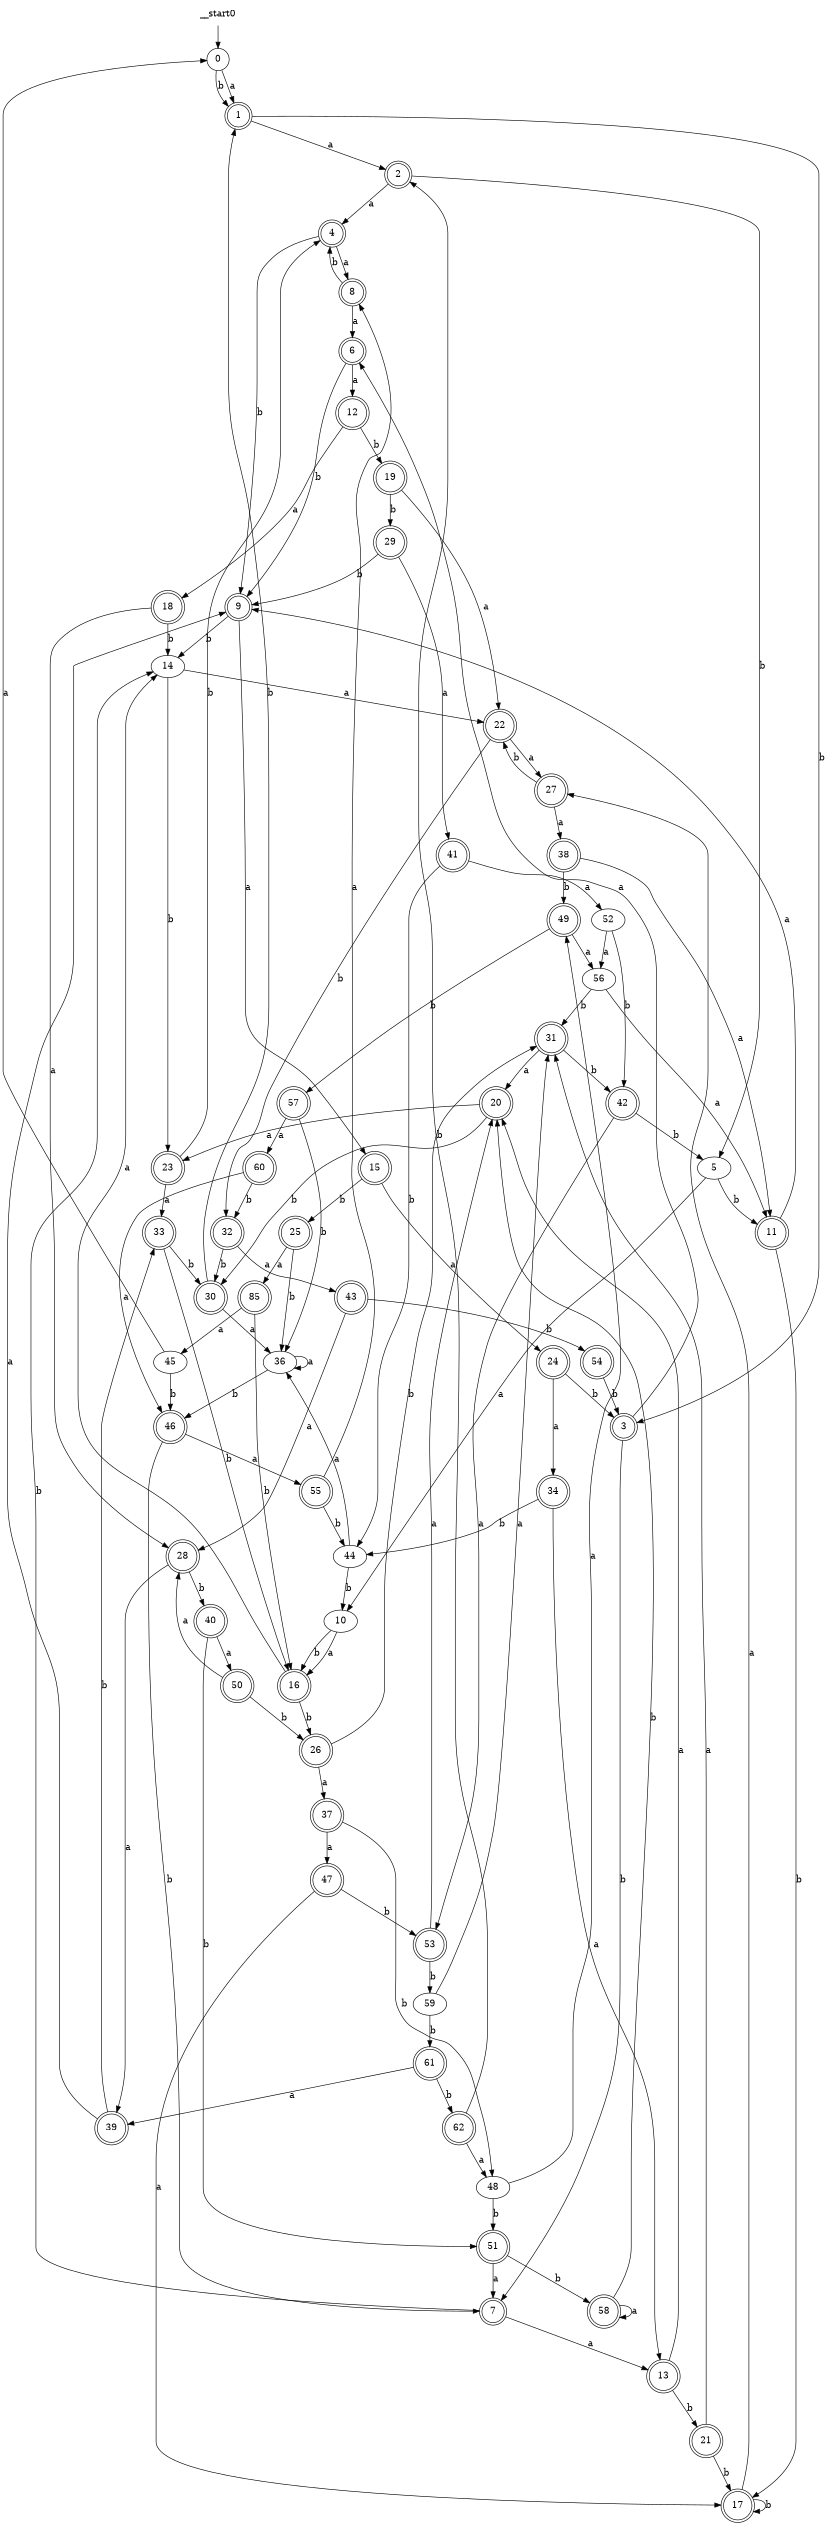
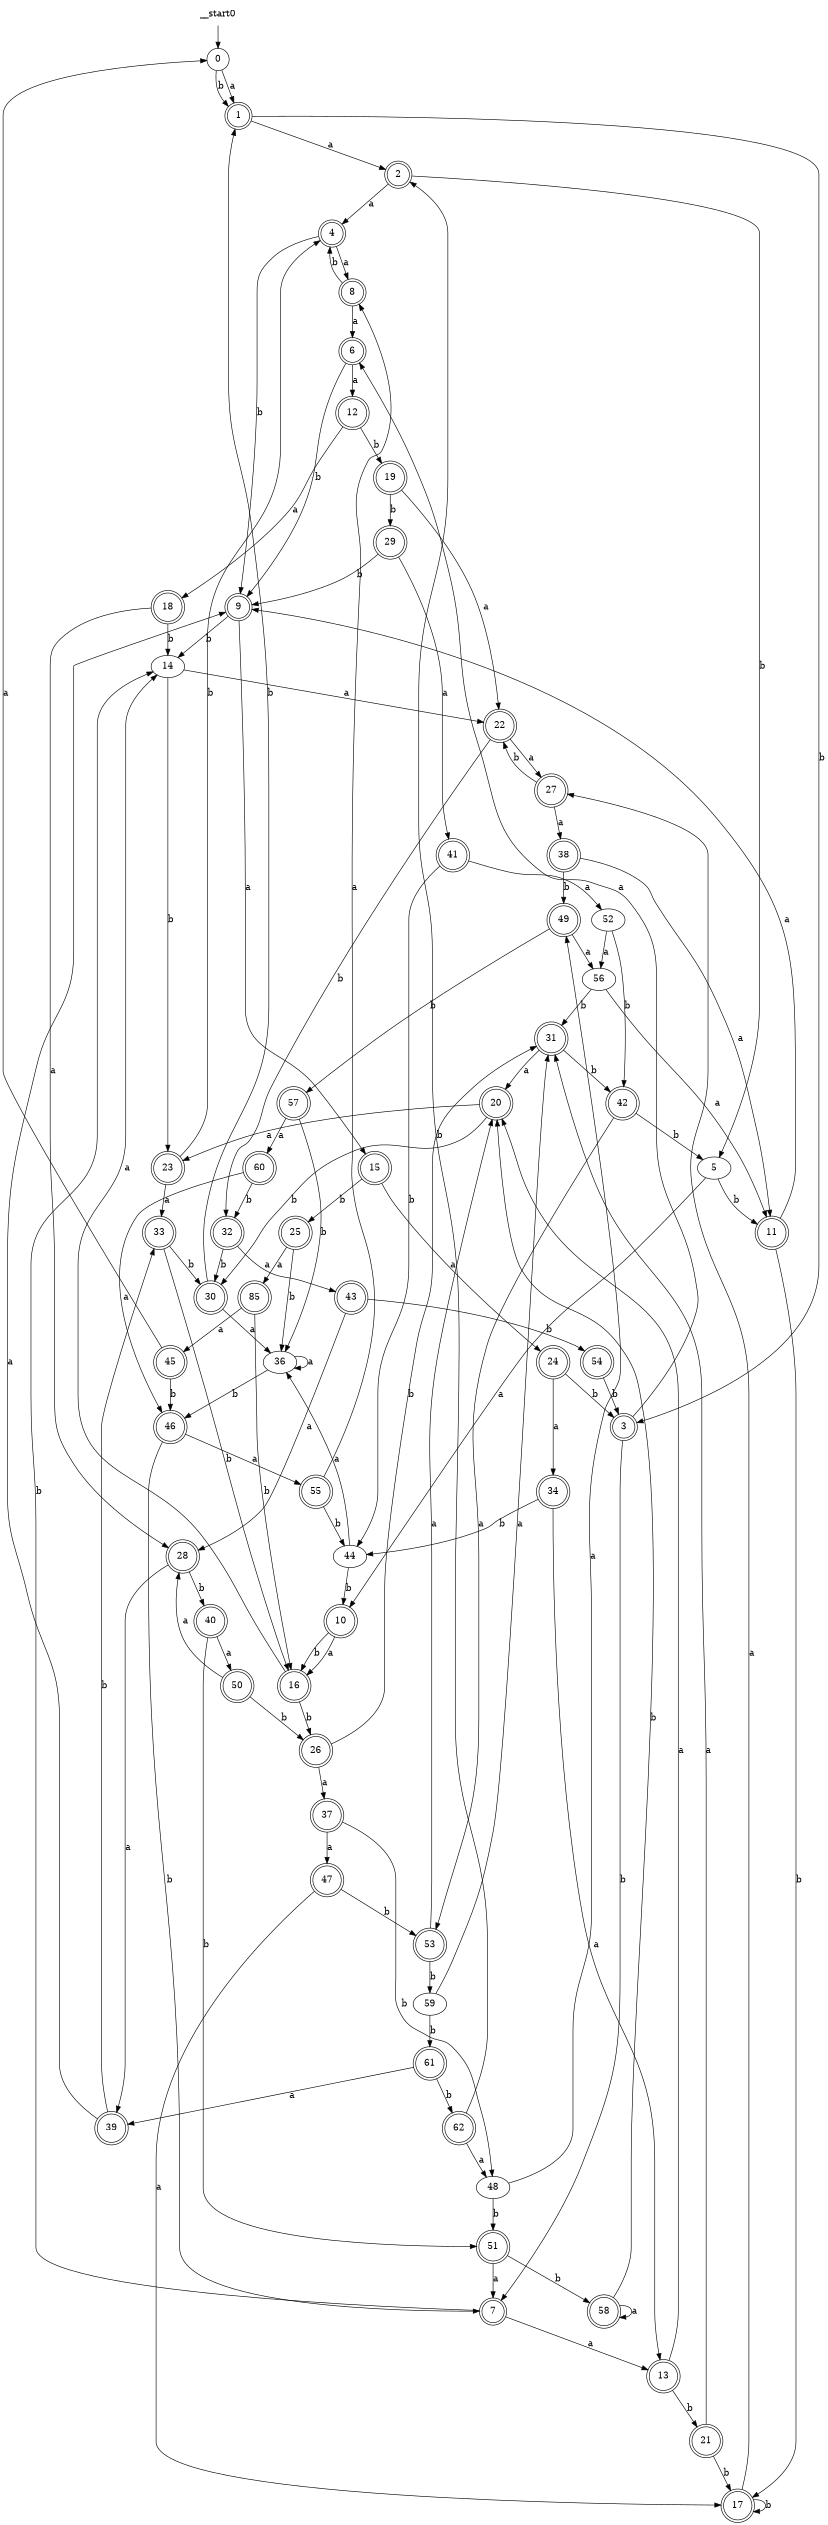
(170, 1362) -> (170, 1362)
(341, 1621) -> (341, 1621)
